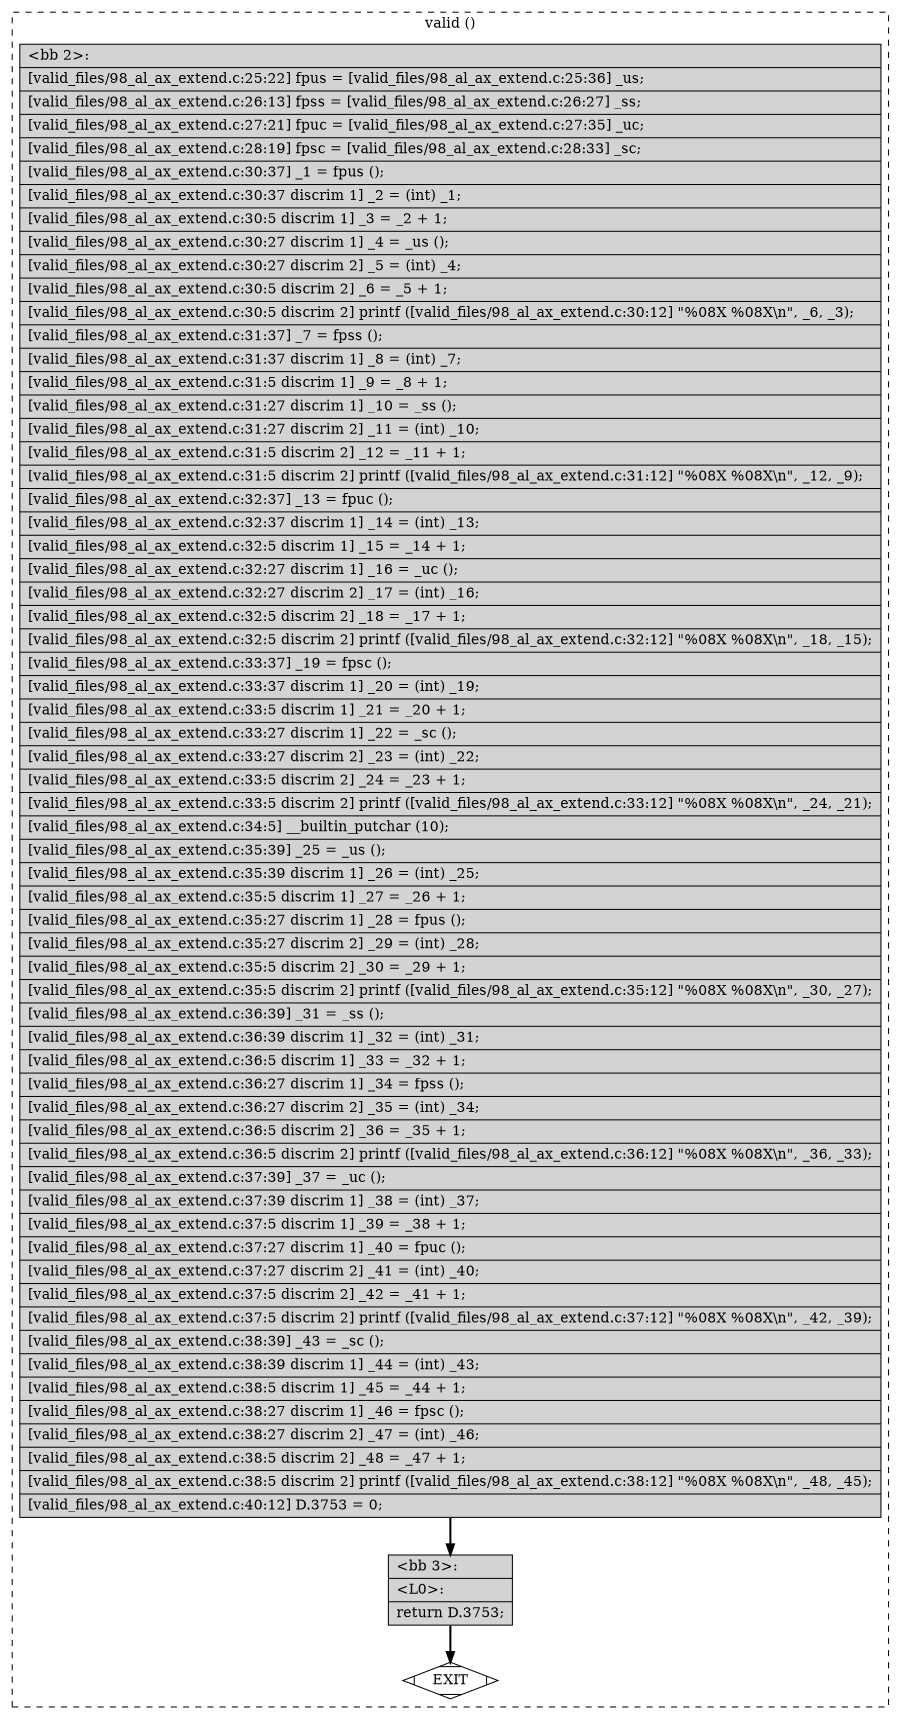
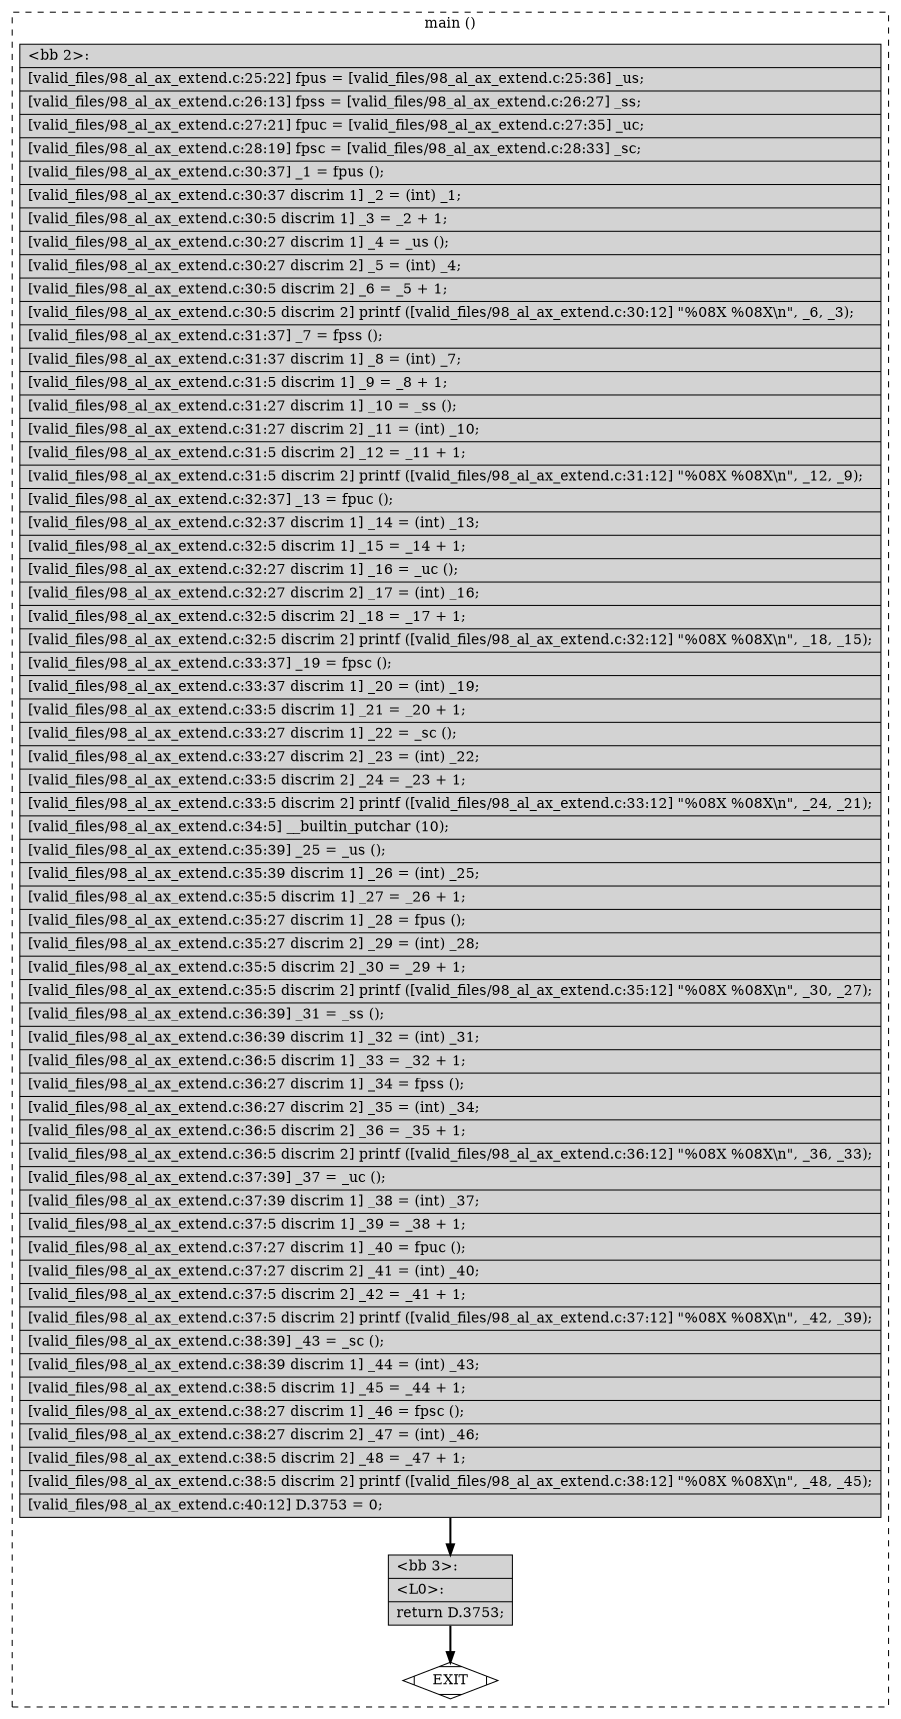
(450, 24) -> (450, 24)
